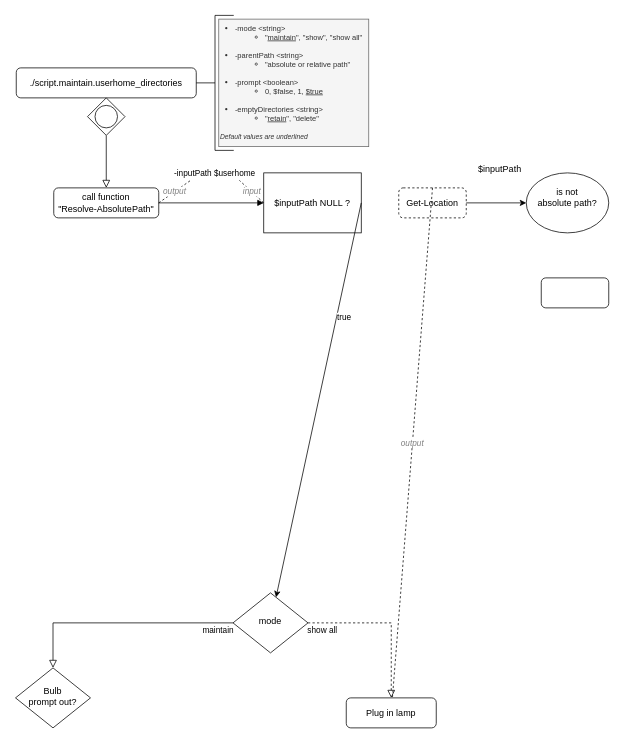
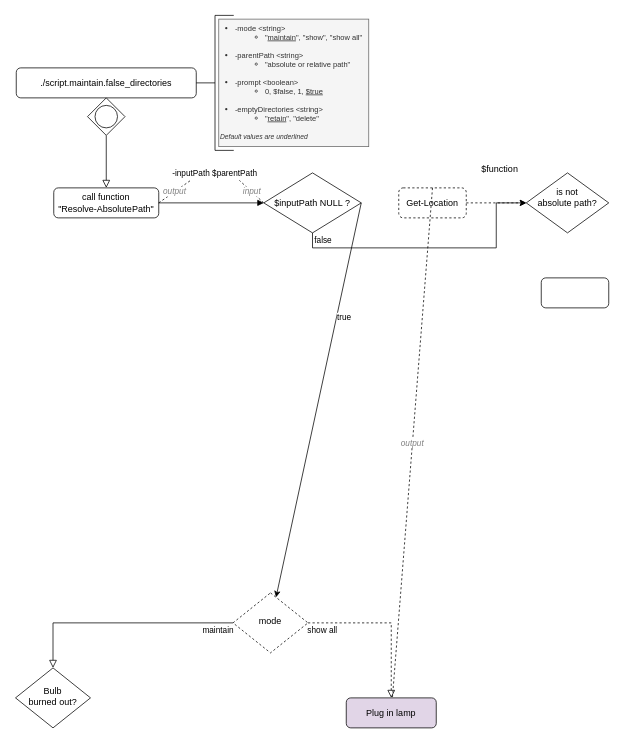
(106, 83) -> (106, 83)
(500, 169) -> (500, 169)
(215, 173) -> (215, 173)
(312, 203) -> (312, 203)
(480, 203) -> (480, 203)
(567, 203) -> (567, 203)
none -> (419, 248)
(270, 623) -> (270, 623)
(53, 696) -> (53, 696)
(391, 713) -> (391, 713)
